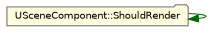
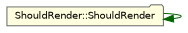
(98, 16) -> (85, 16)
